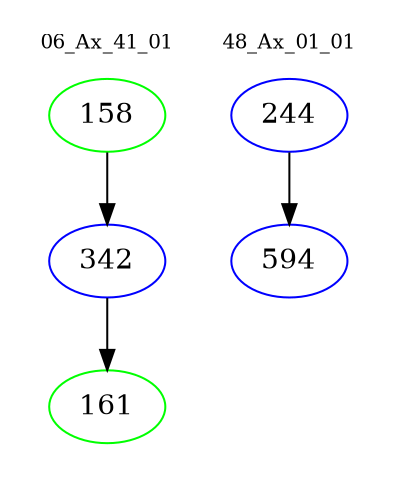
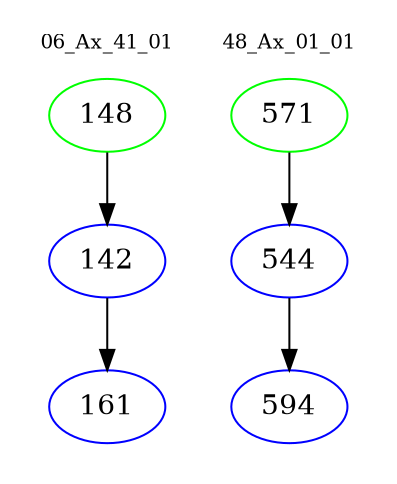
(107, 115) -> (107, 115)
none -> (289, 115)
(289, 115) -> (289, 261)
(107, 261) -> (107, 261)
(107, 407) -> (107, 407)
